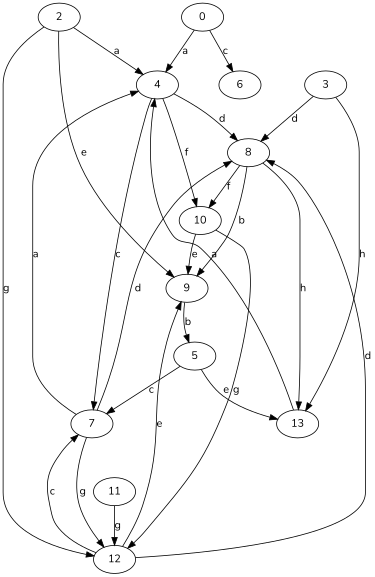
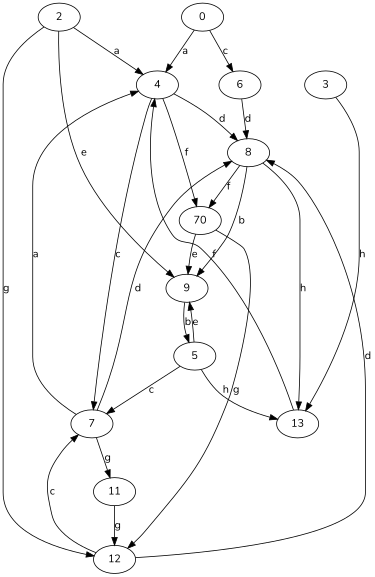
(290, 116) -> (244, 115)
(200, 221) -> (200, 221)
(214, 254) -> (214, 254)
(226, 390) -> (226, 390)
(156, 429) -> (193, 326)
(77, 491) -> (102, 454)
